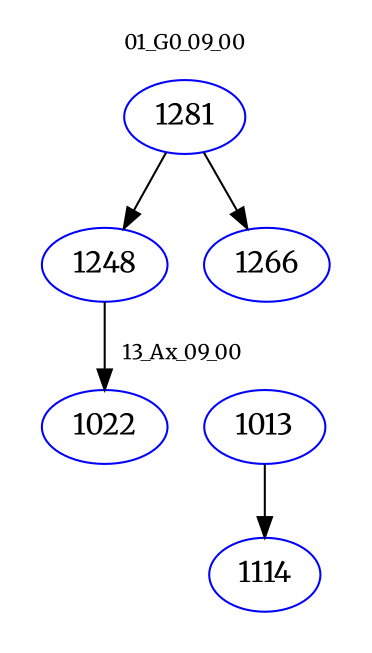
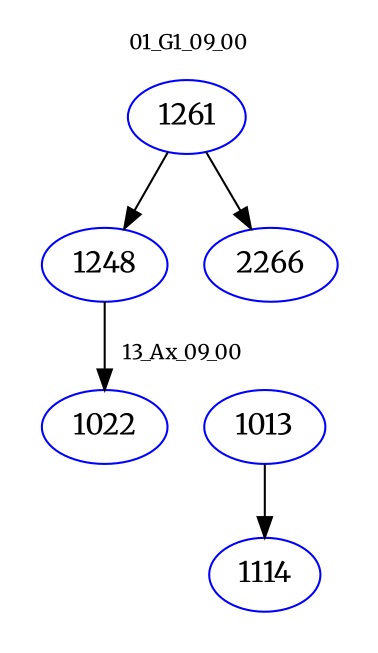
(186, 44) -> (189, 44)
(185, 117) -> (187, 117)
(267, 265) -> (271, 265)
